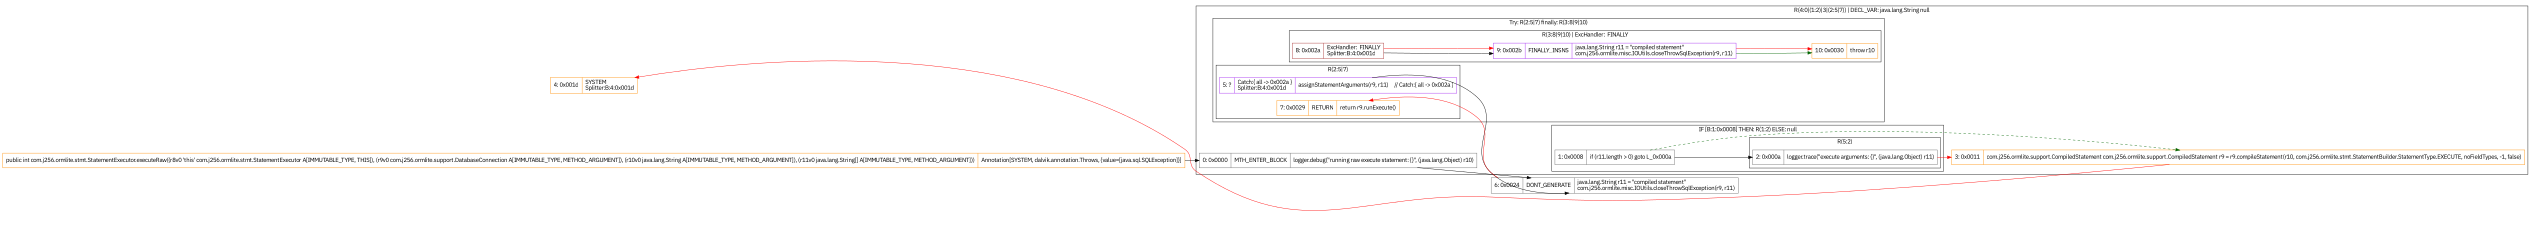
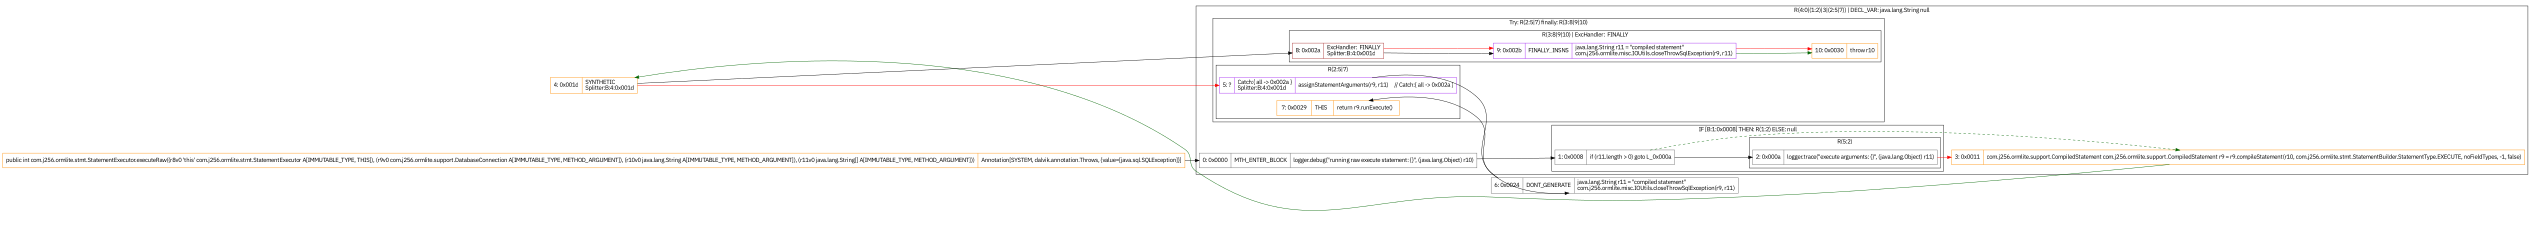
none -> (979, 68)
(596, 82) -> (600, 82)
none -> (926, 85)
(1323, 108) -> (1321, 108)
(1464, 109) -> (1464, 109)
(1464, 172) -> (1514, 158)
(1385, 204) -> (1385, 204)
